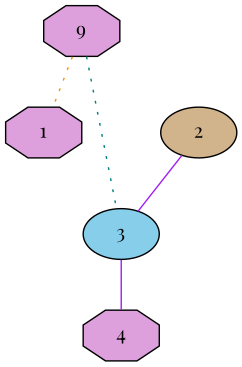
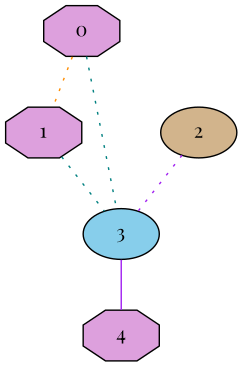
(82, 31) -> (82, 31)
(160, 183) -> (160, 183)
none -> (83, 184)
